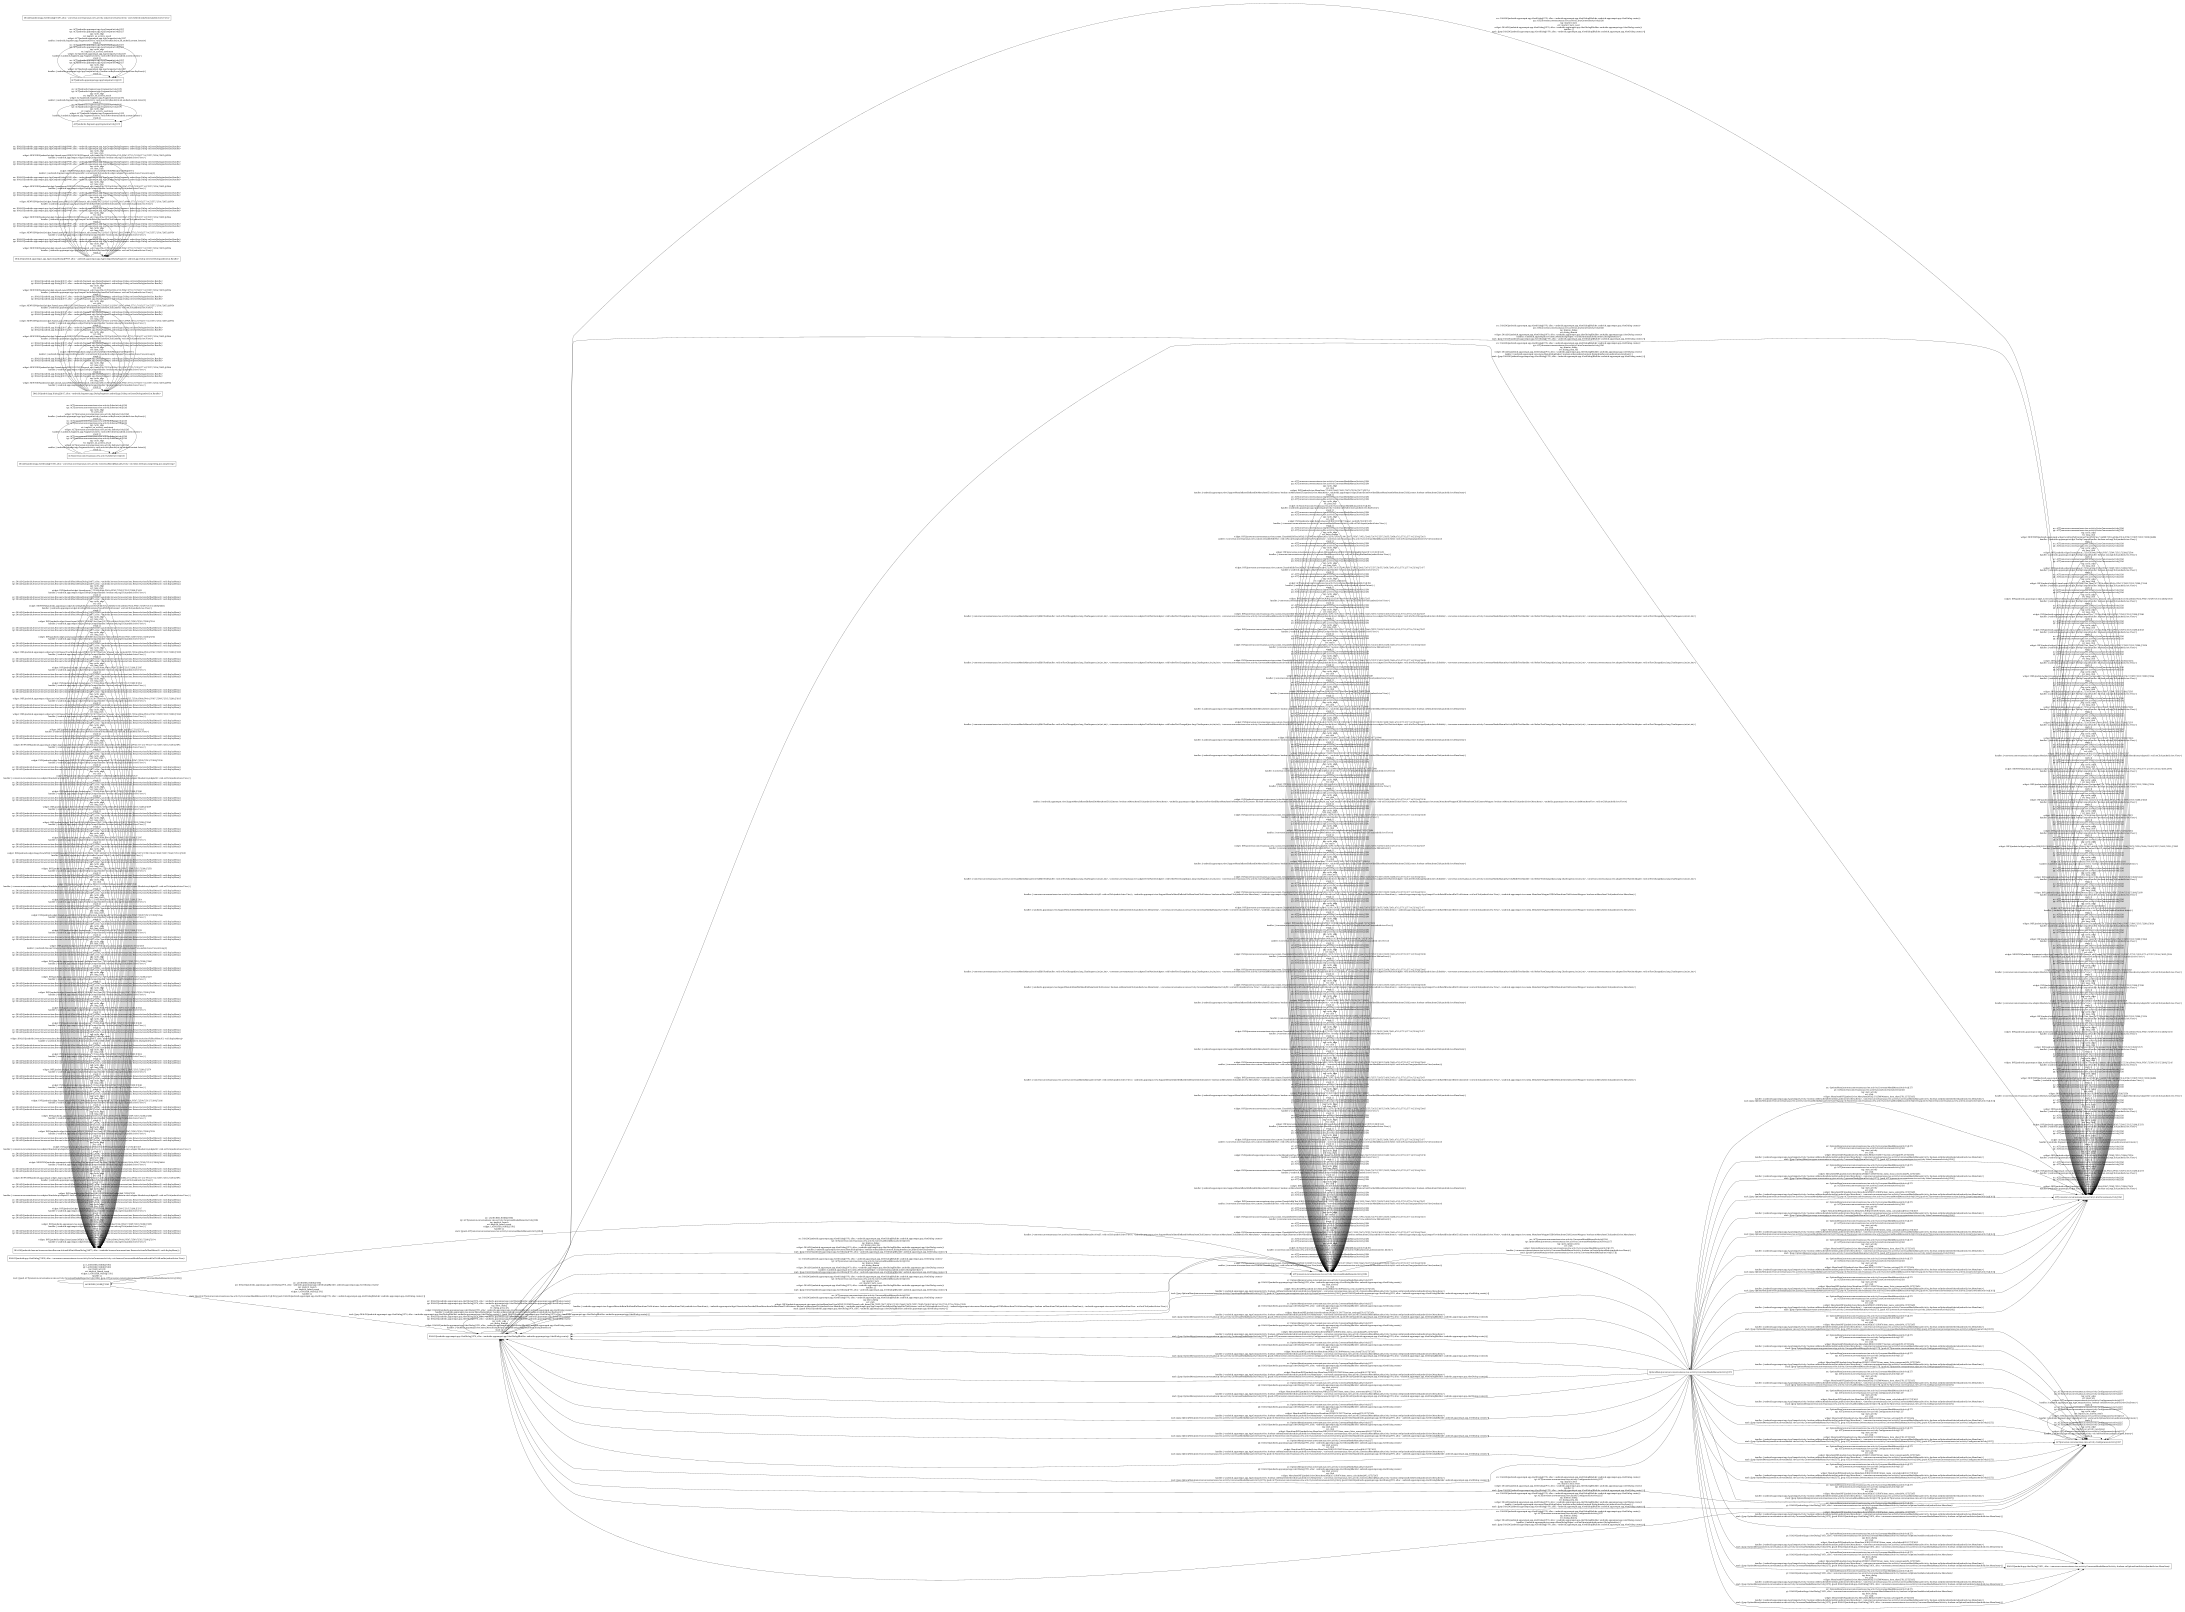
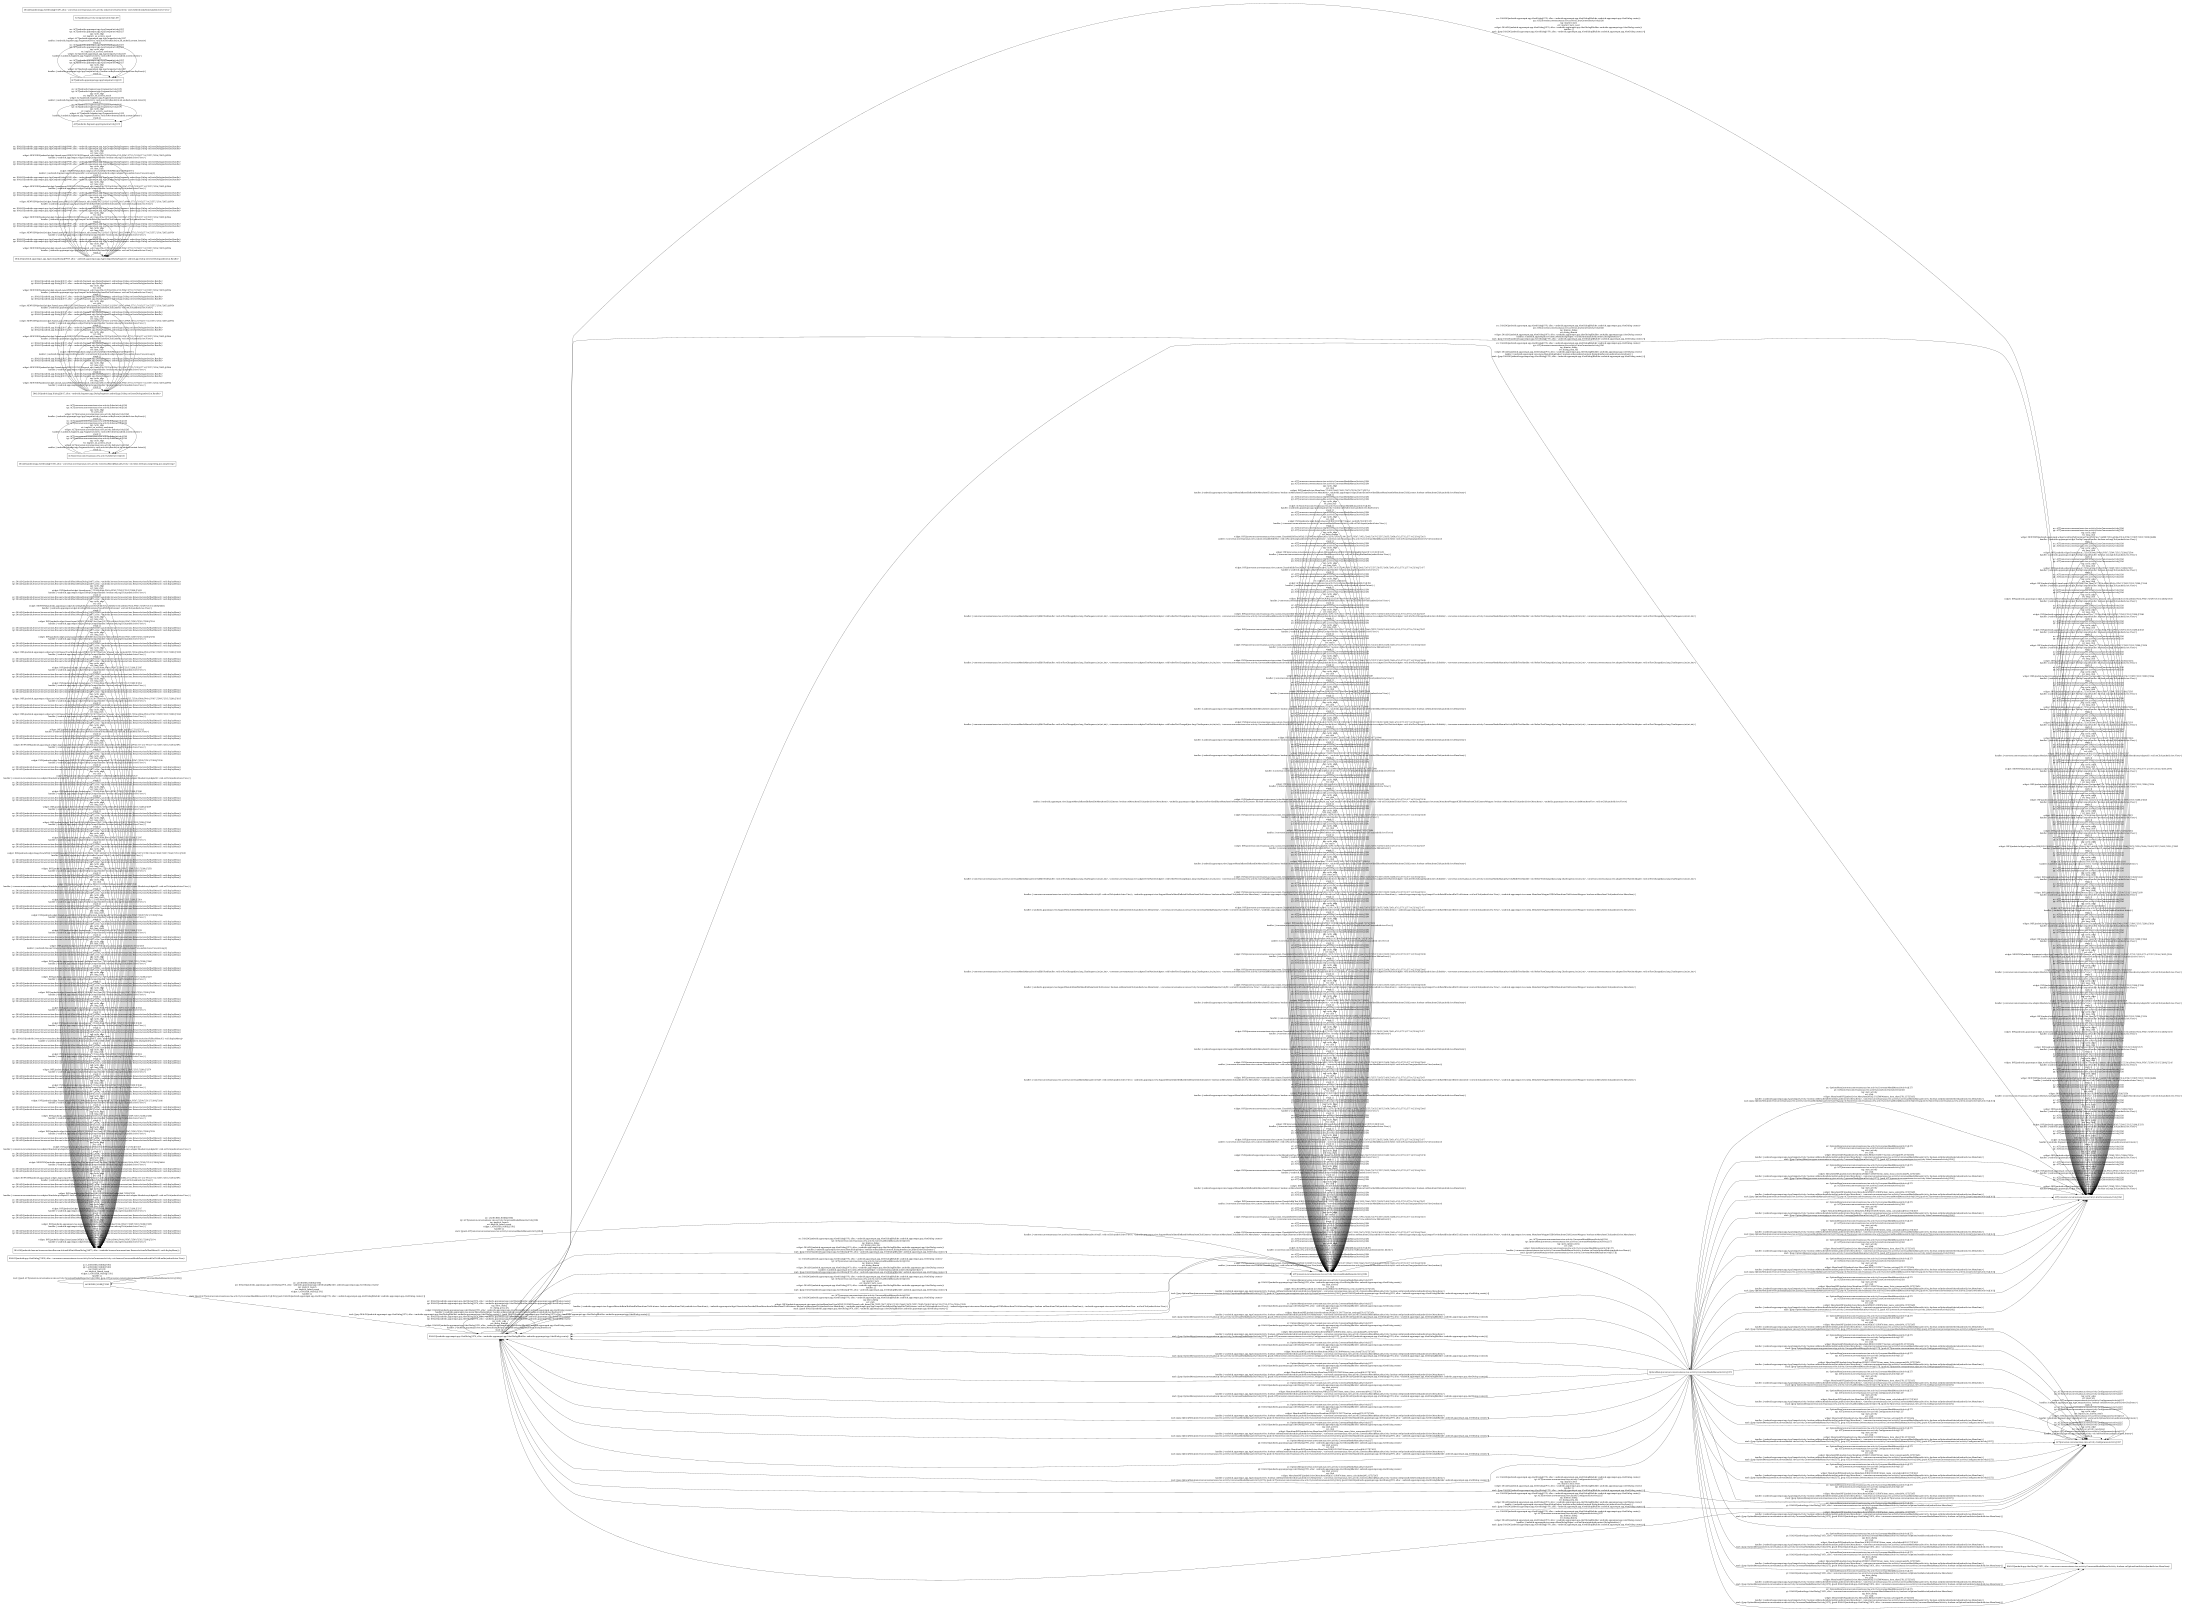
none -> (97, 18)
